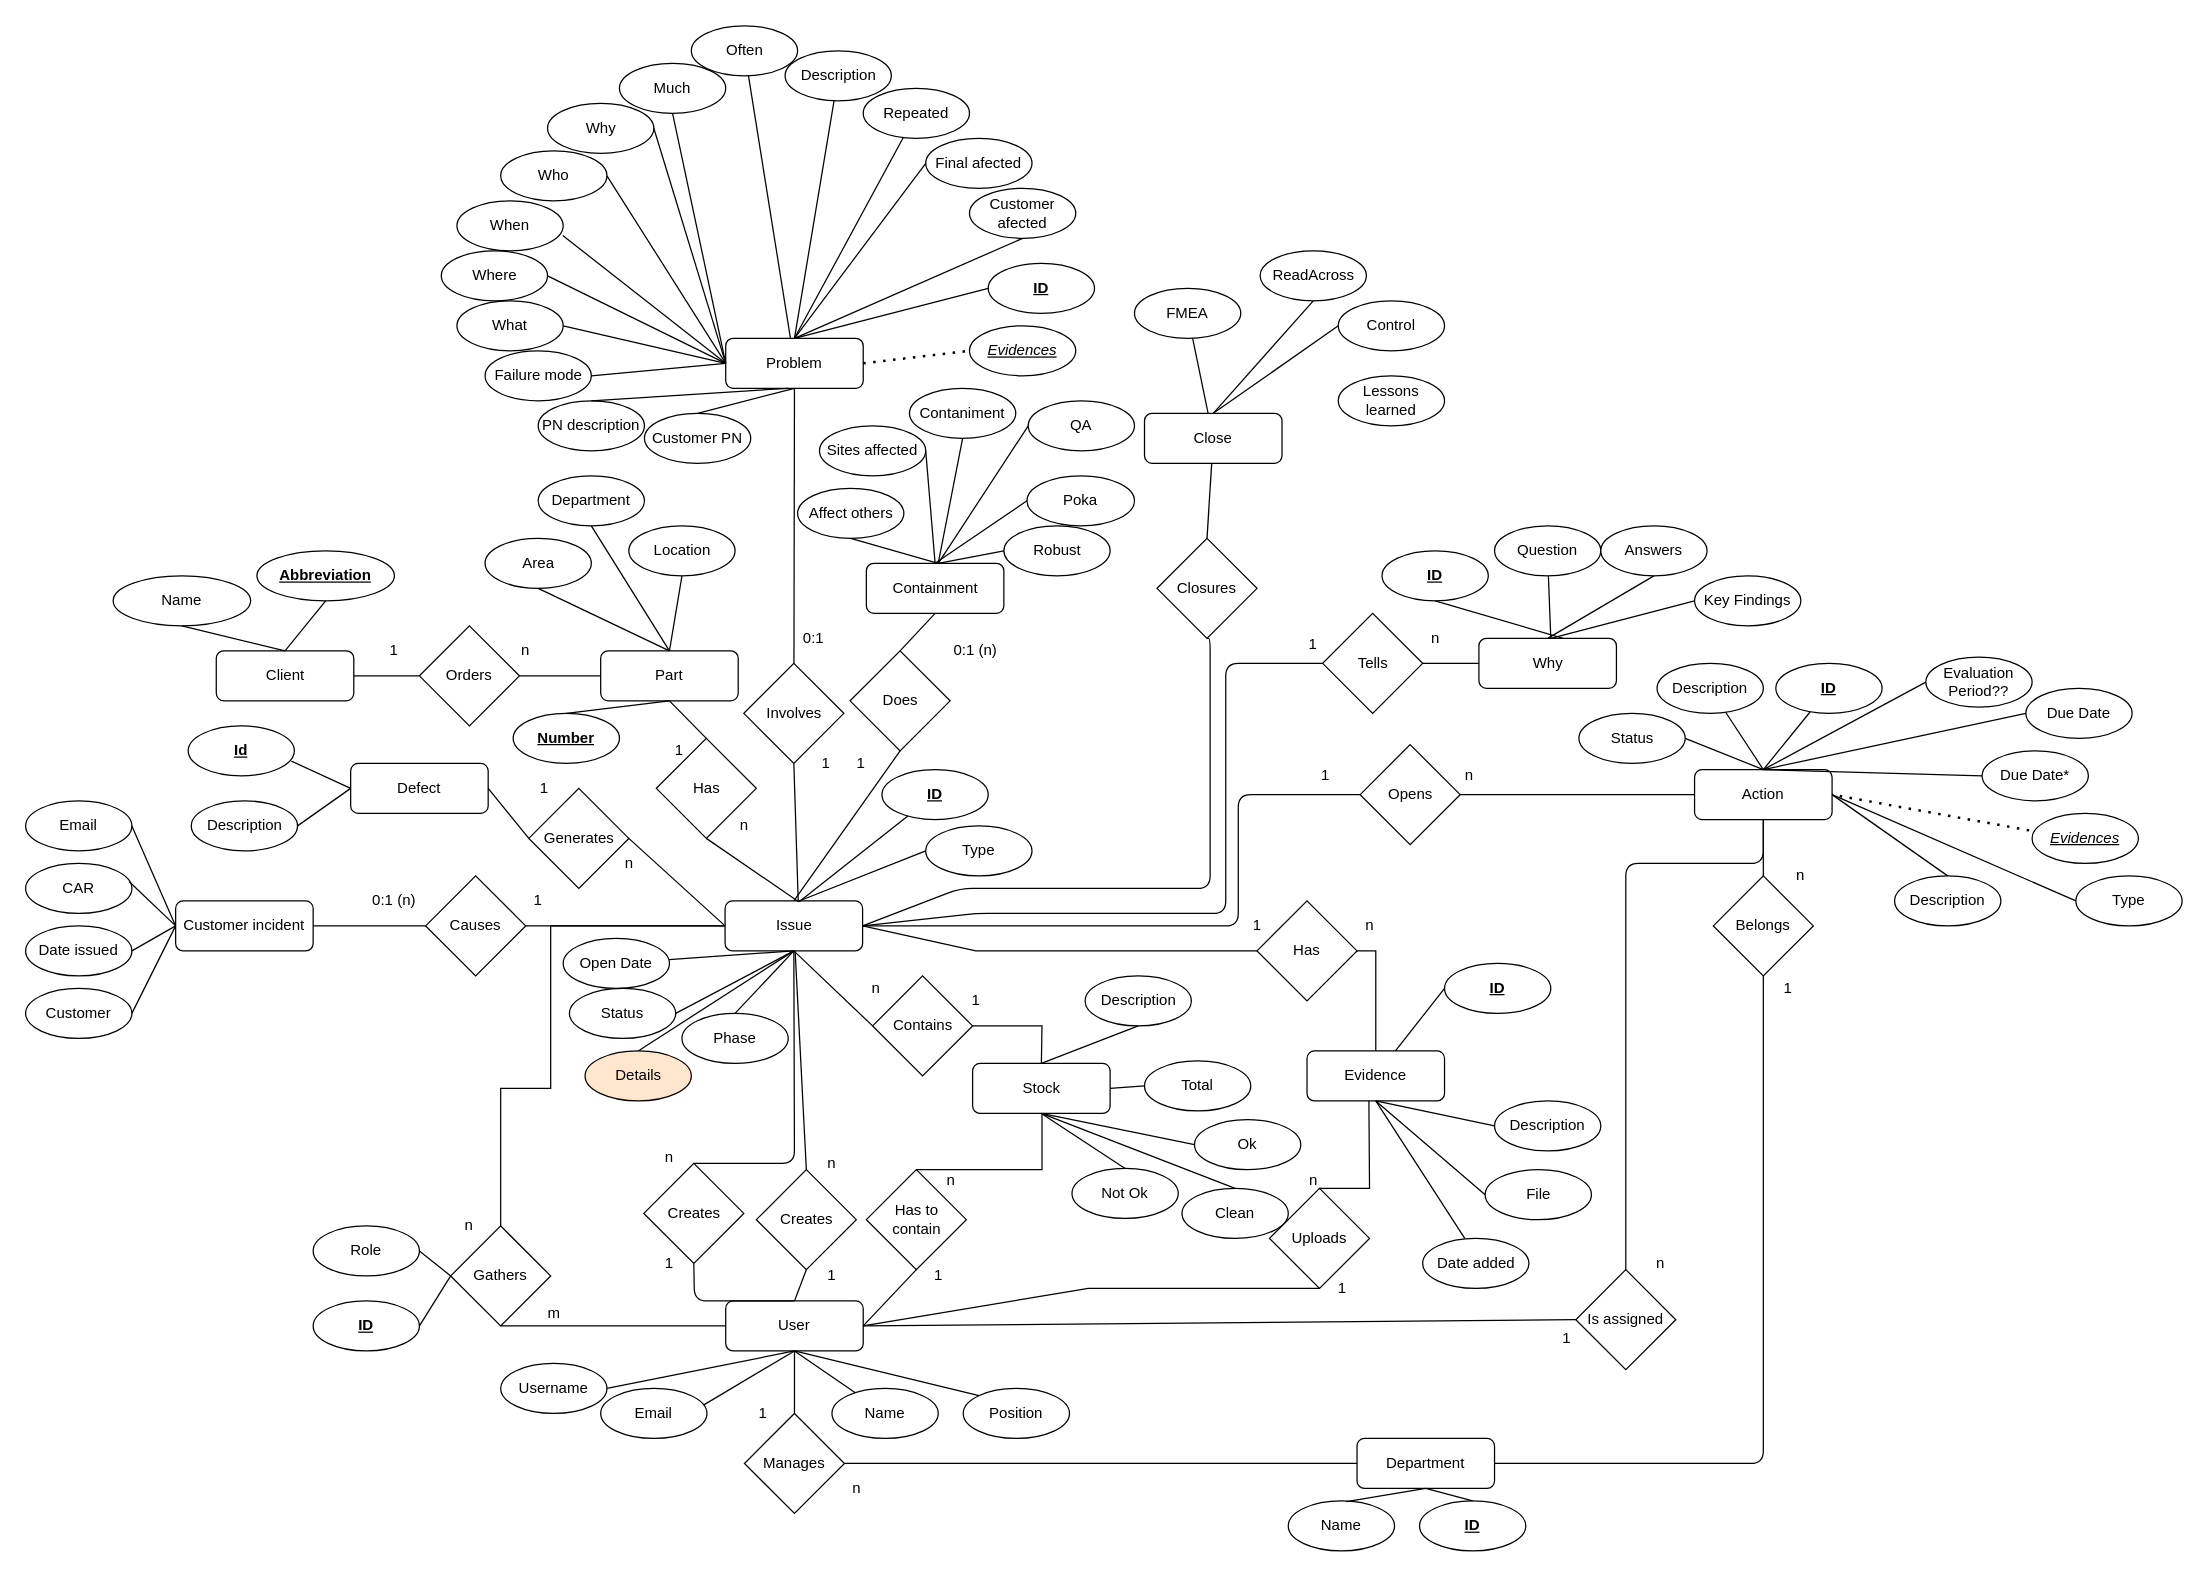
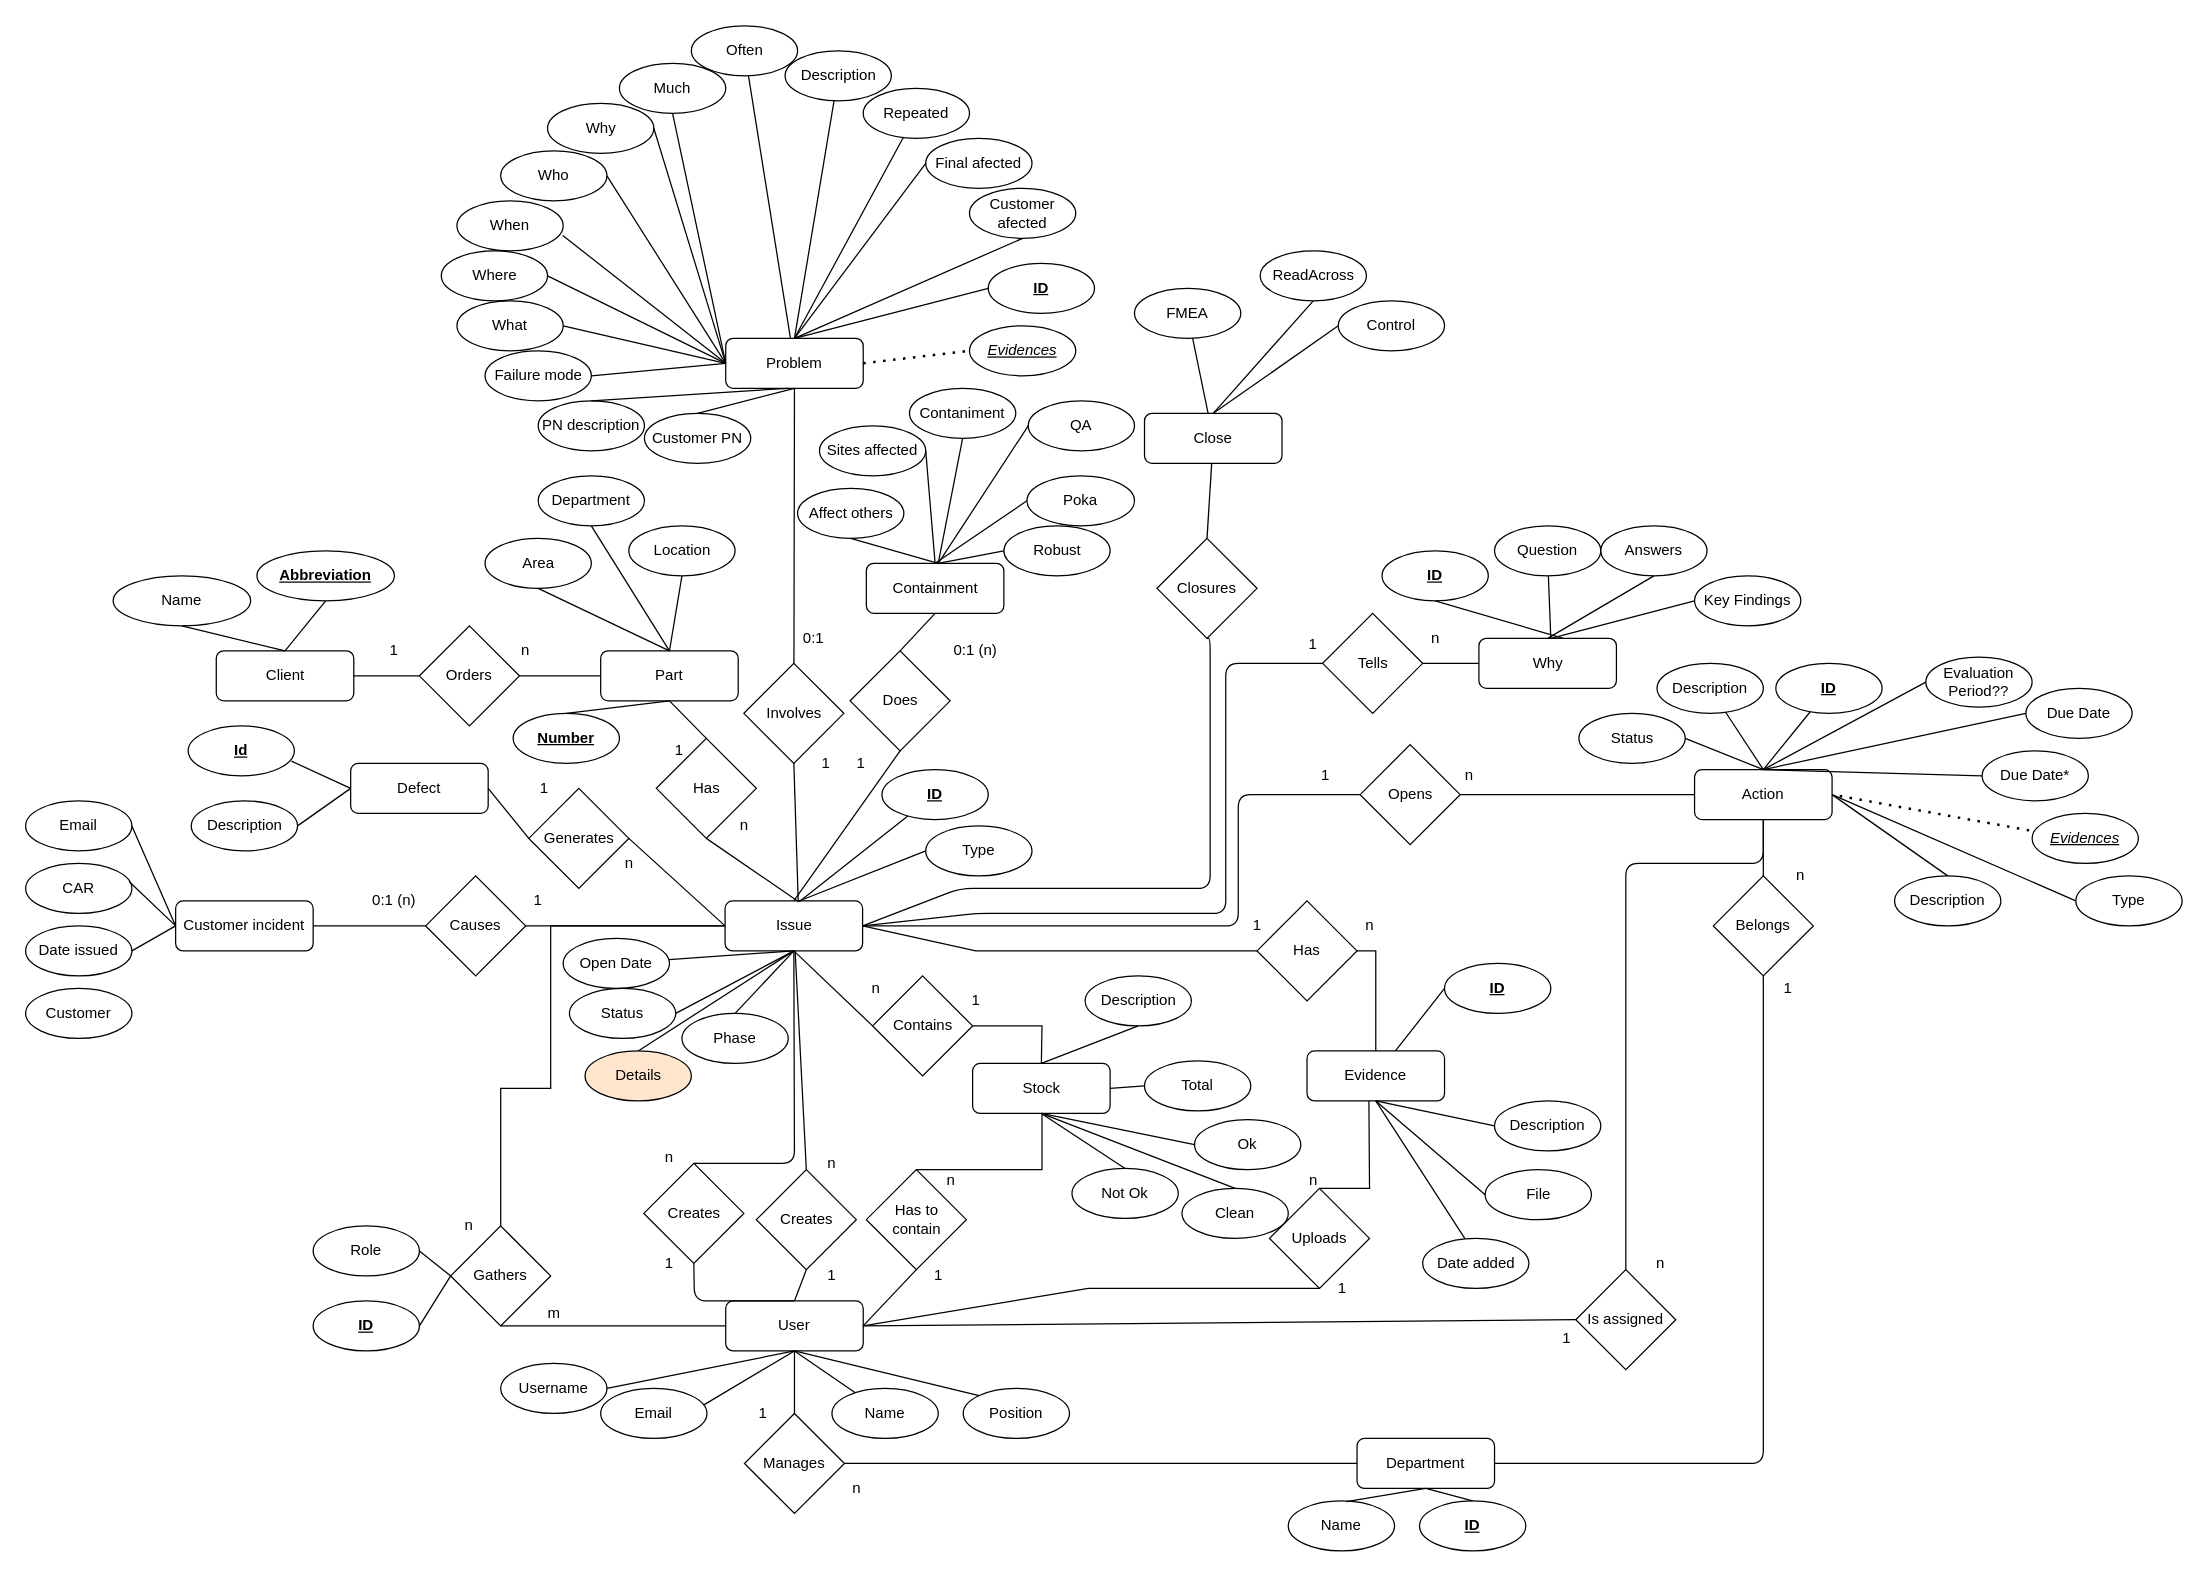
(1391, 401) -> none
(154, 970) -> none
